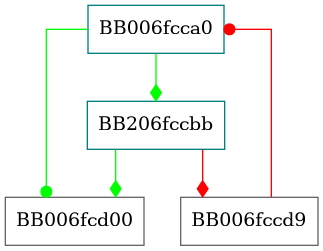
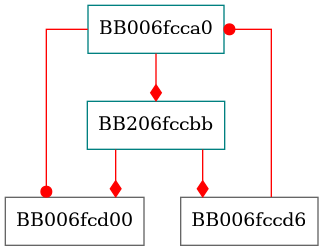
(156, 69) -> (156, 69)
(46, 87) -> (46, 87)
(116, 165) -> (116, 165)
(249, 221) -> (249, 221)
